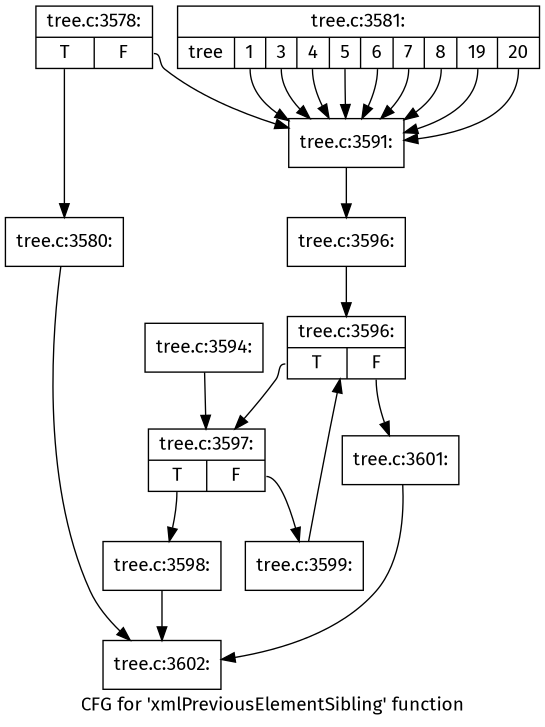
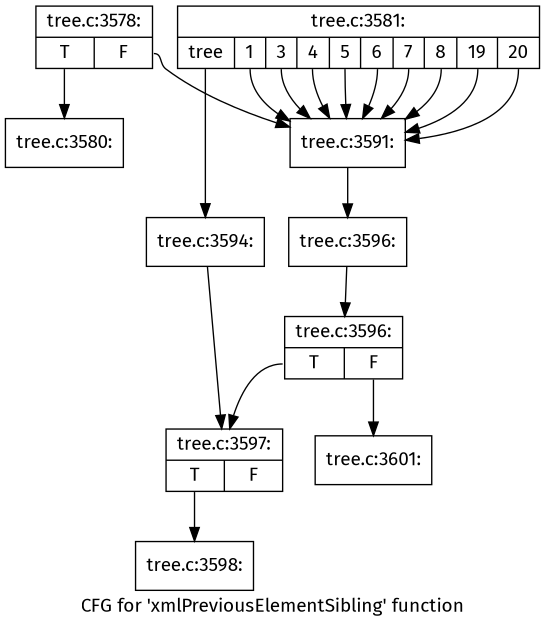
none -> (205, 136)
(304, 566) -> none
(162, 665) -> none
